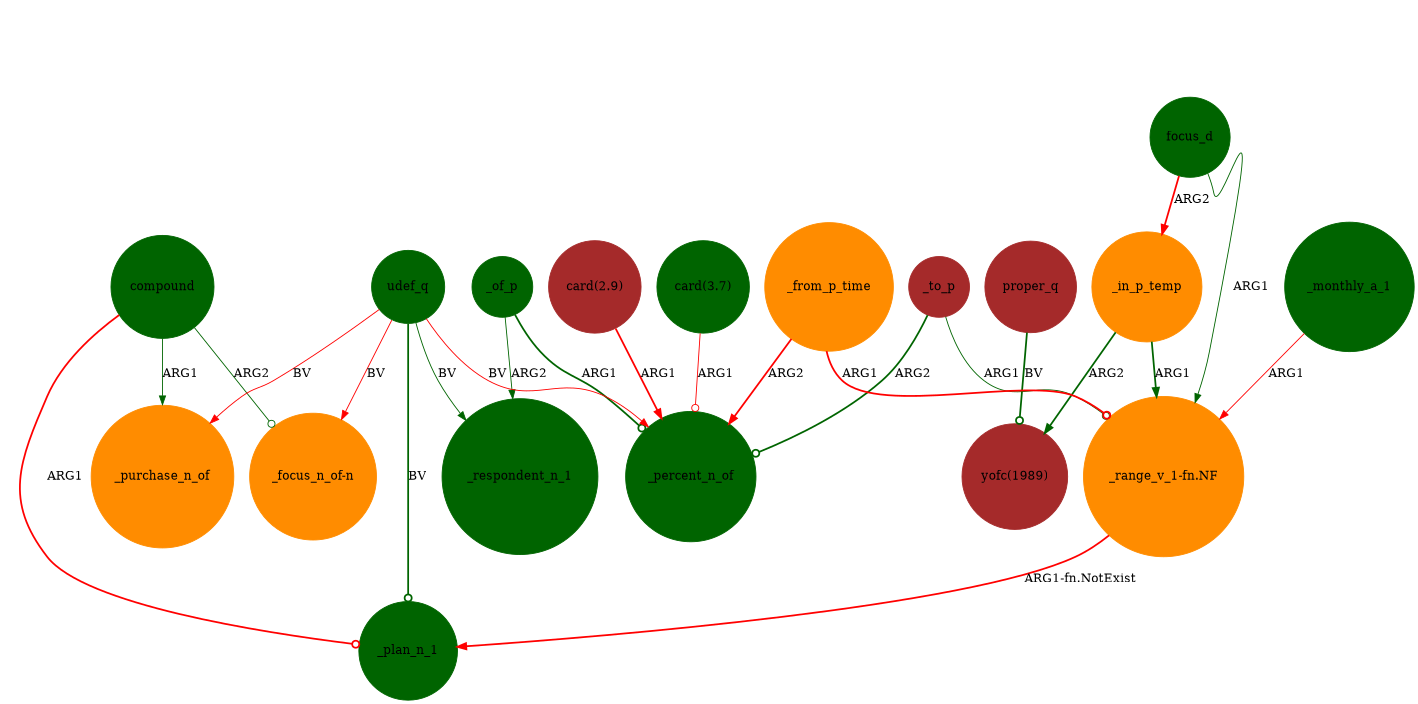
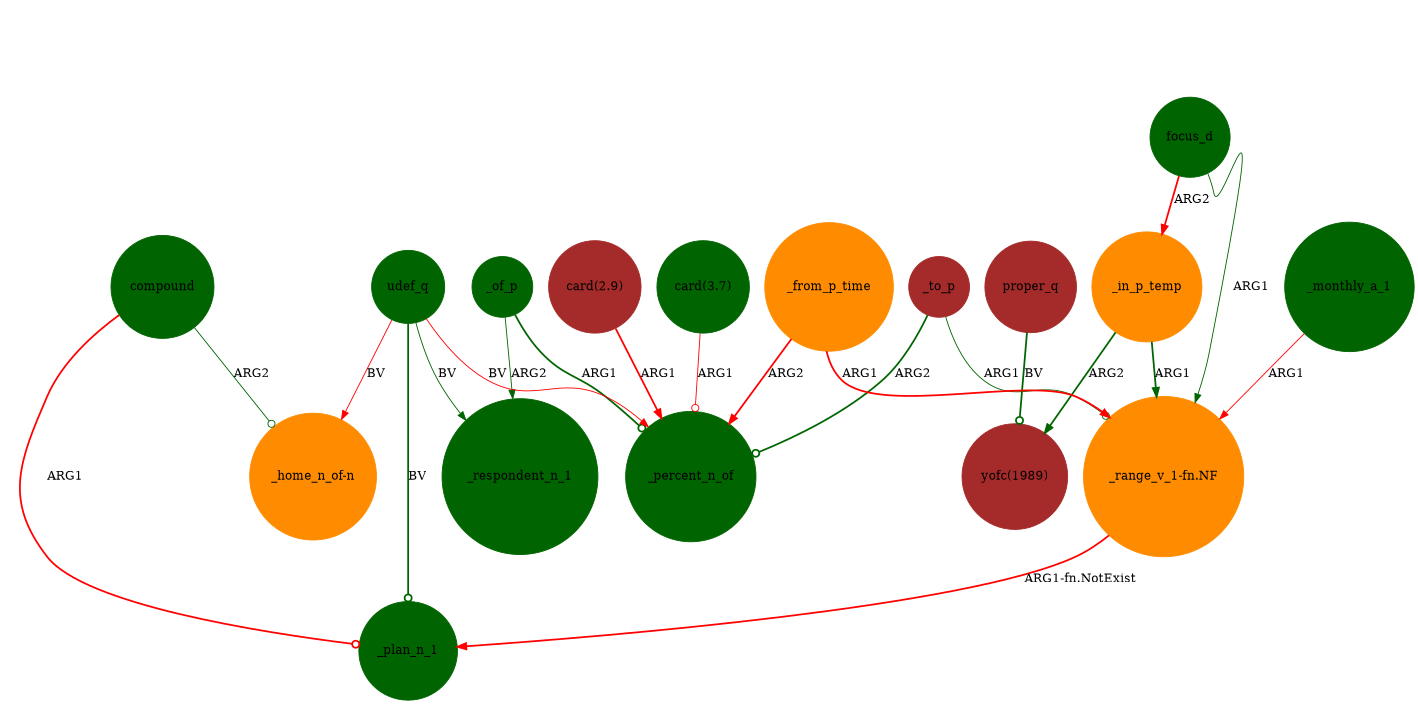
(957, 394) -> (957, 394)
(162, 477) -> none
(313, 477) -> (313, 477)
